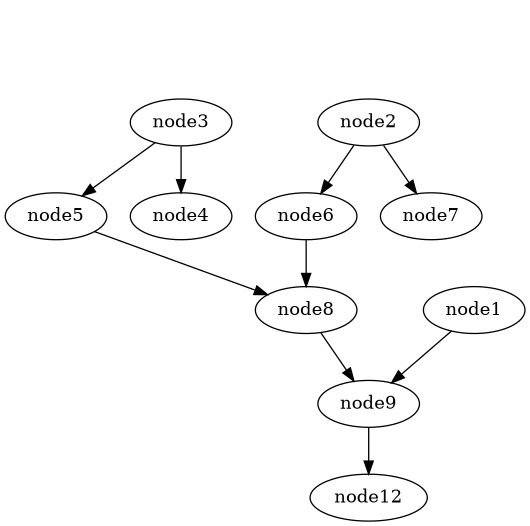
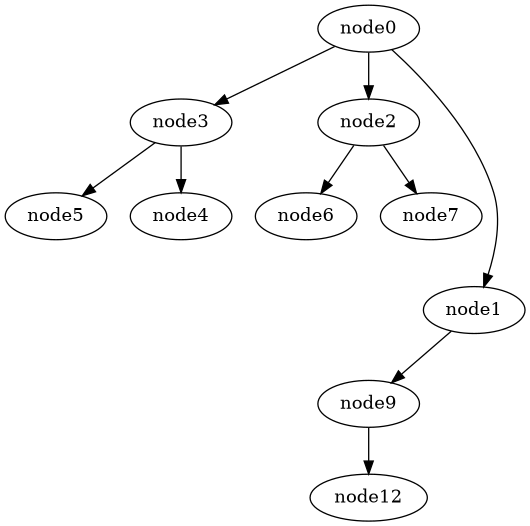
none -> (369, 29)
(306, 310) -> none
